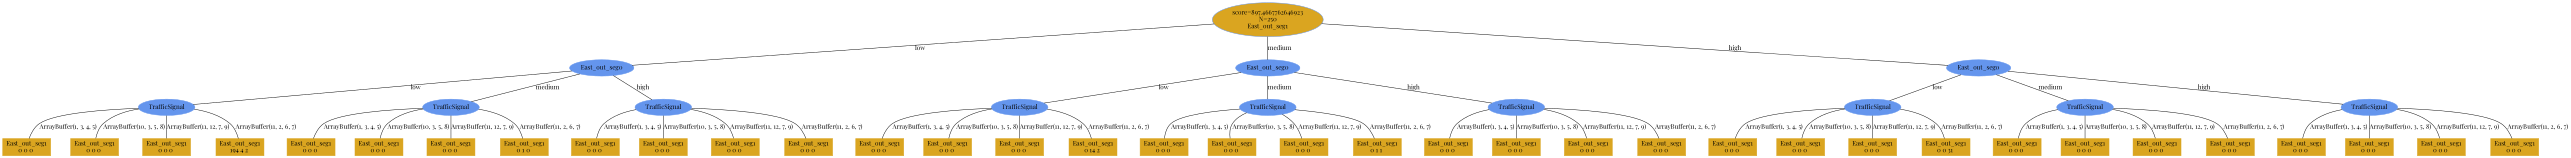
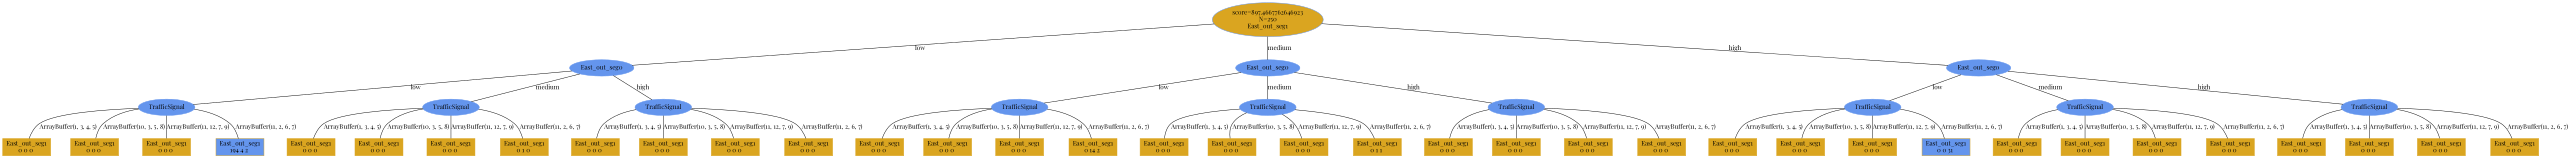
(240, 147) -> (240, 147)
(1946, 147) -> (1946, 147)
